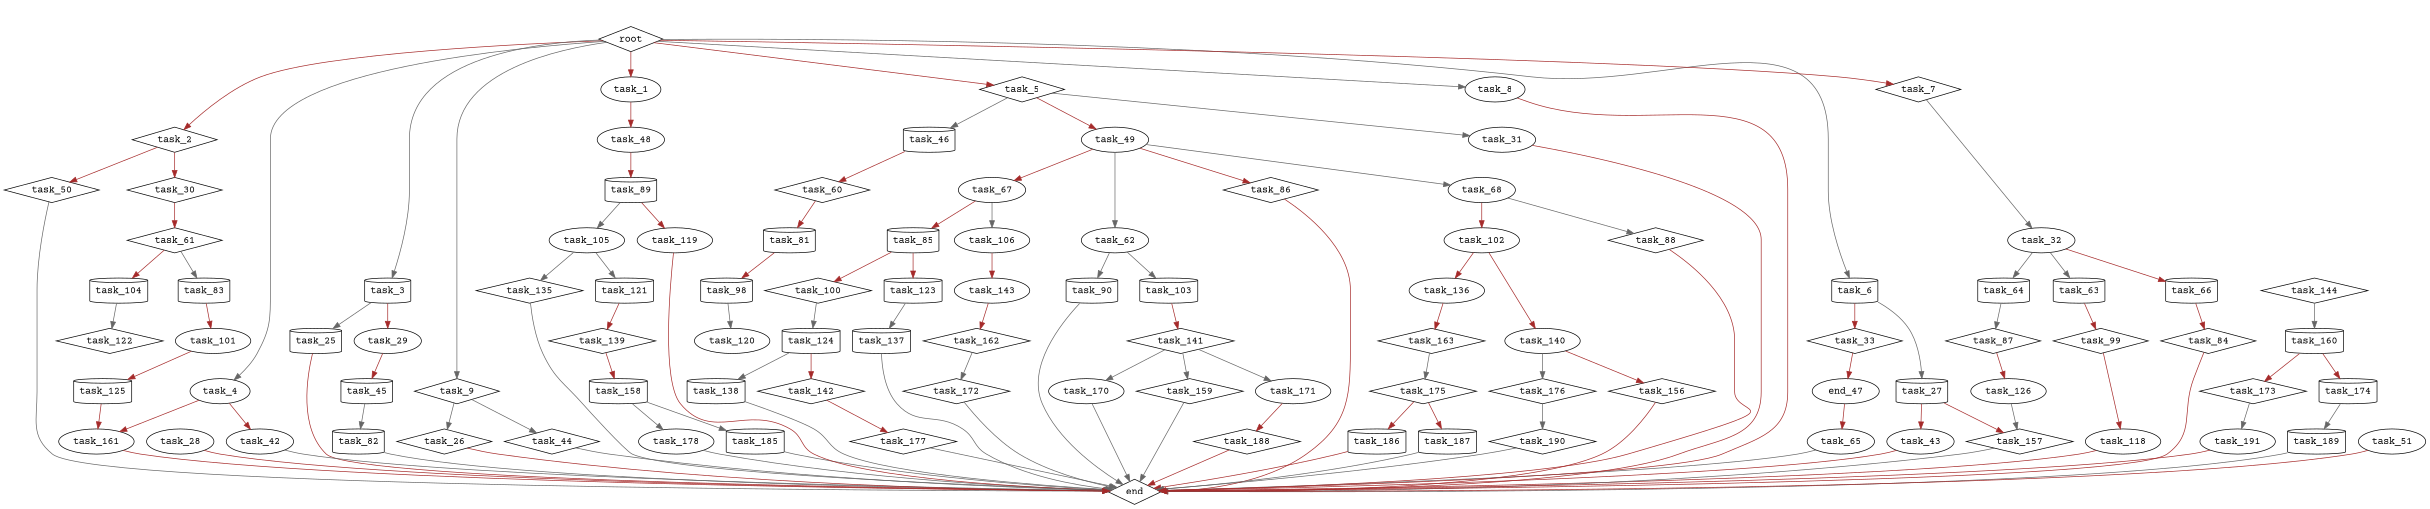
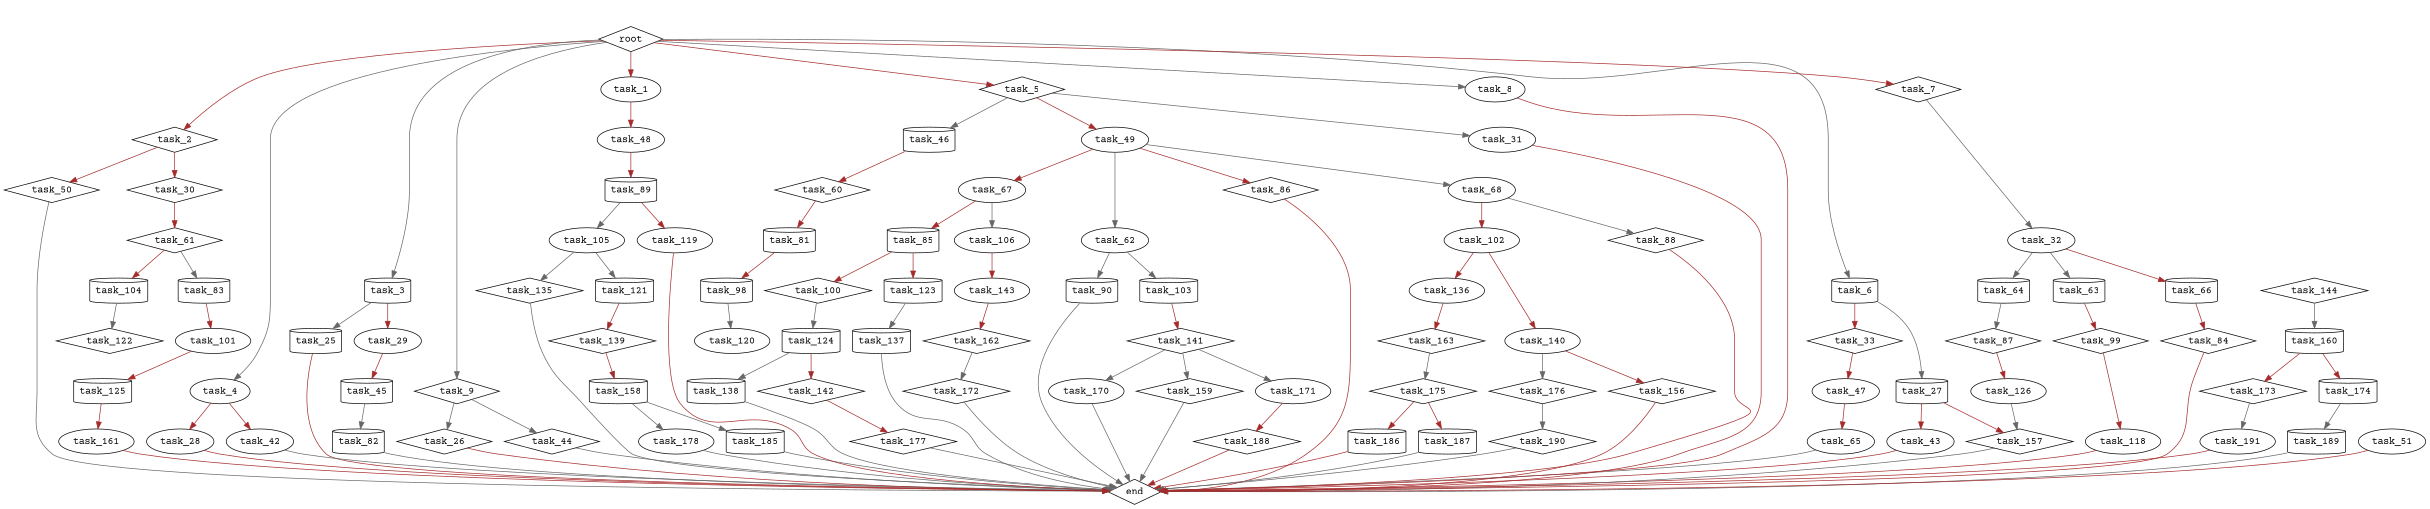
(1846, 391) -> (1846, 391)
(163, 415) -> (202, 414)
